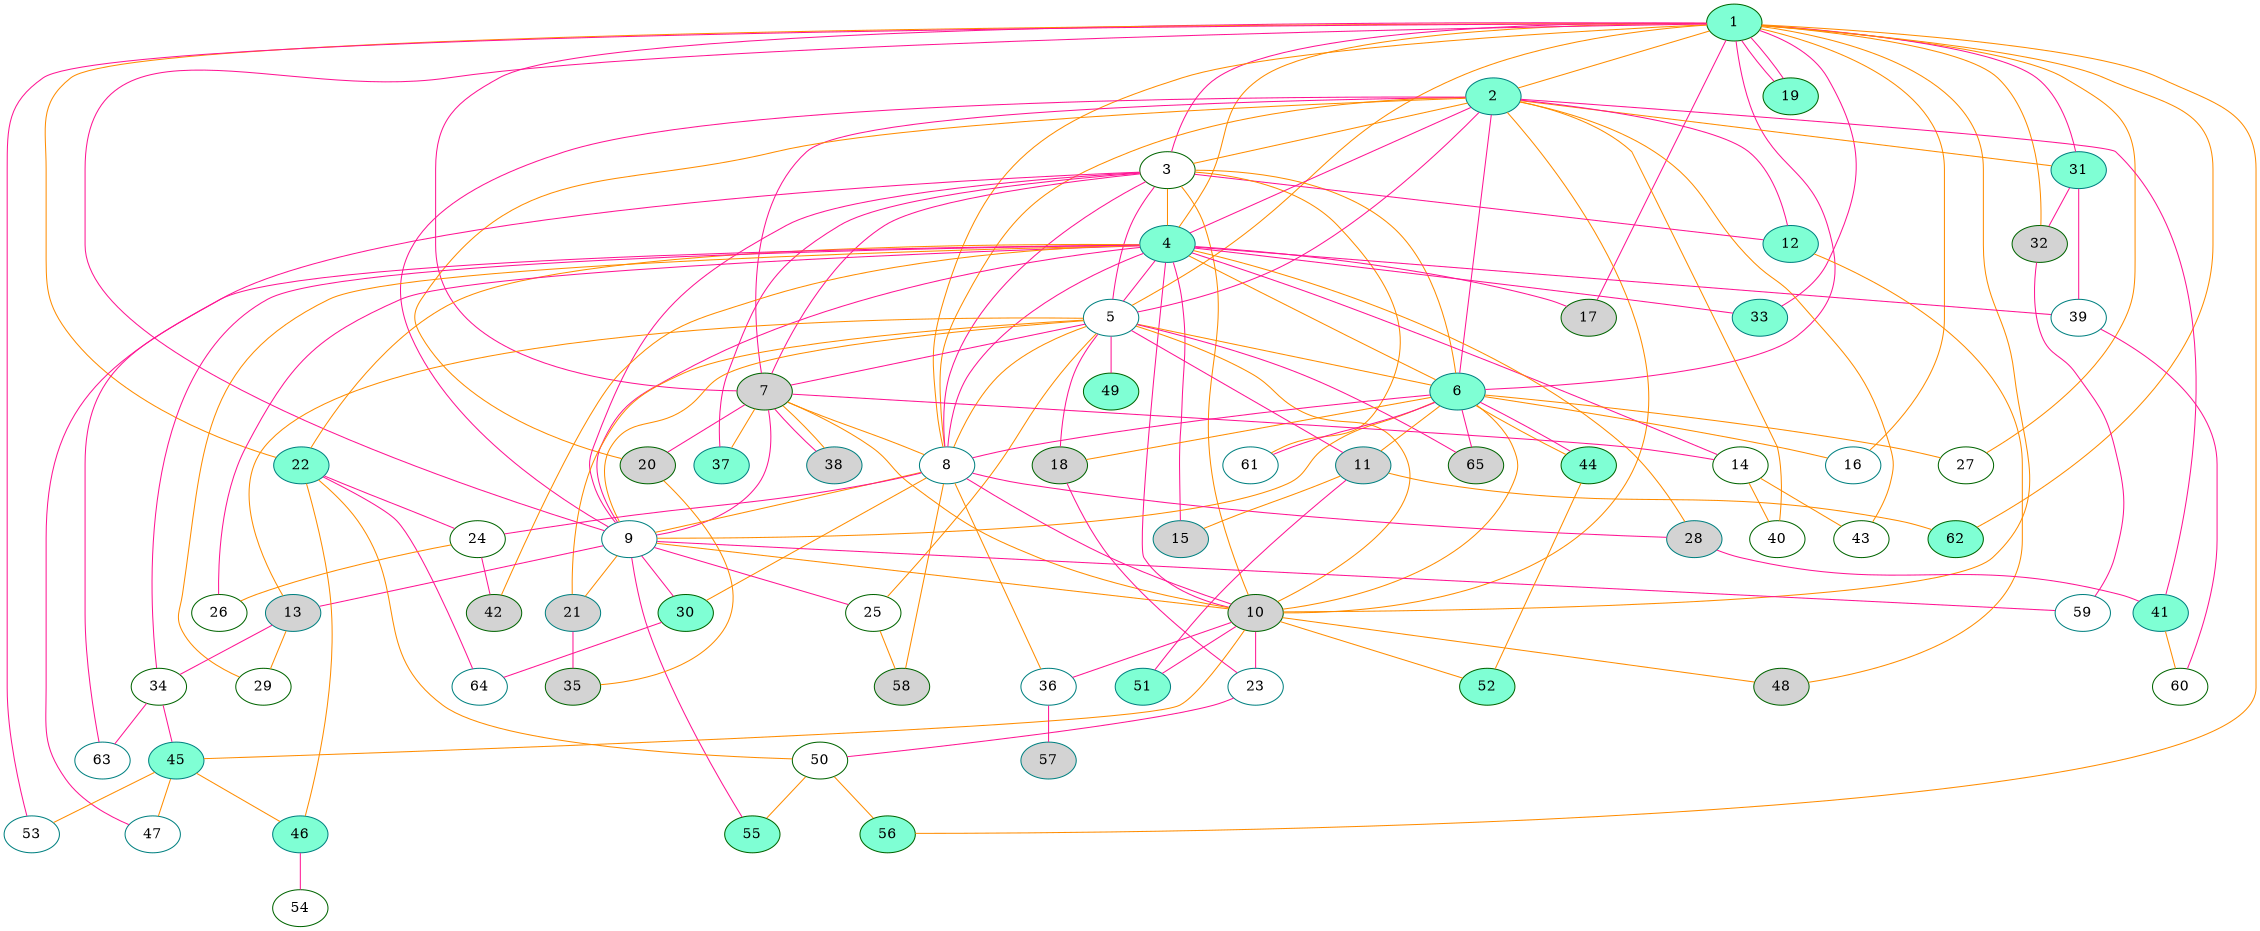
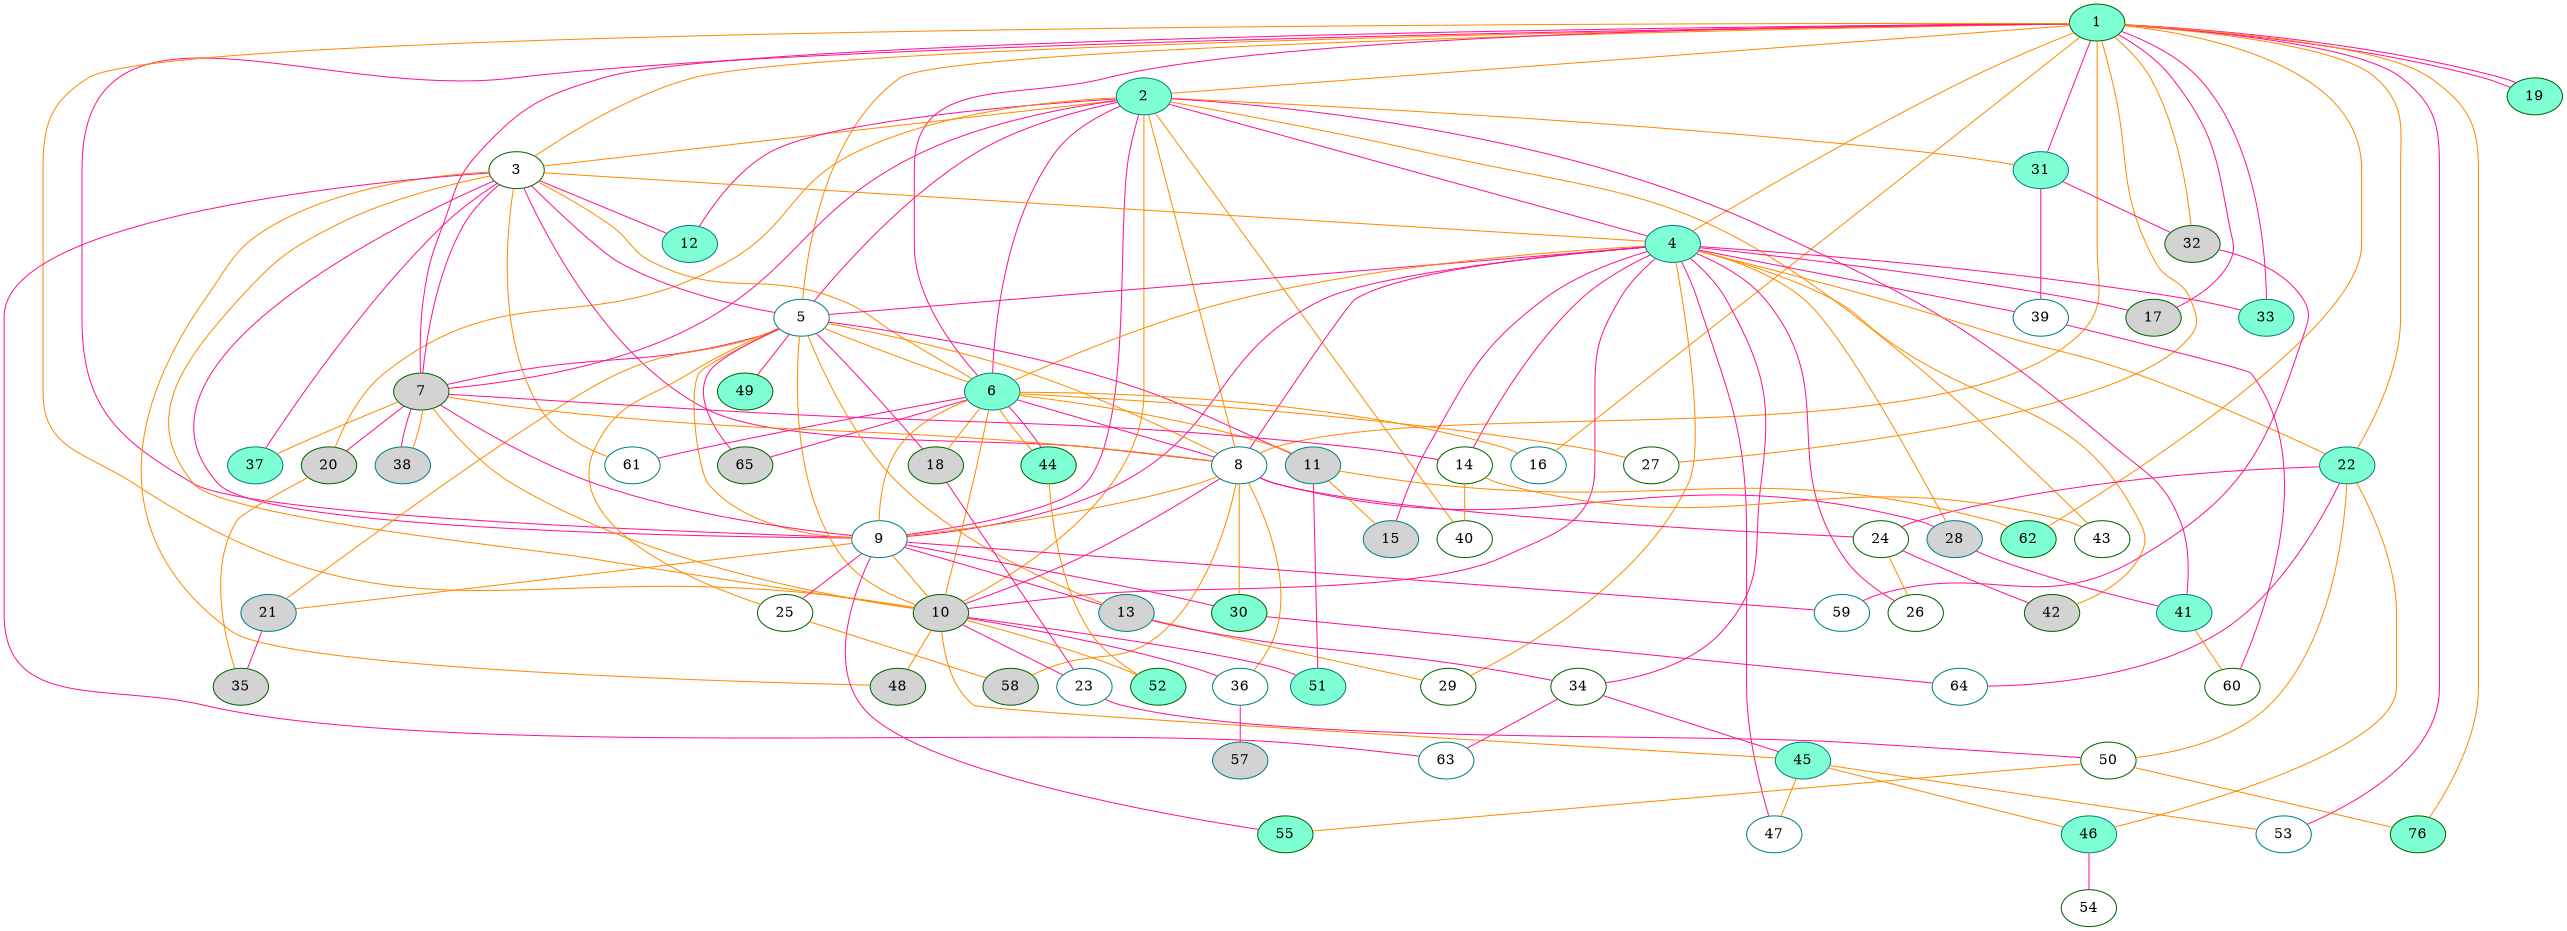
(1371, 38) -> (1292, 41)
(2022, 485) -> (209, 611)
(888, 834) -> (2418, 834)
